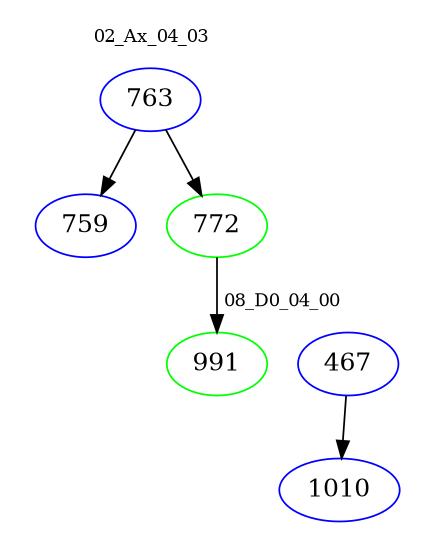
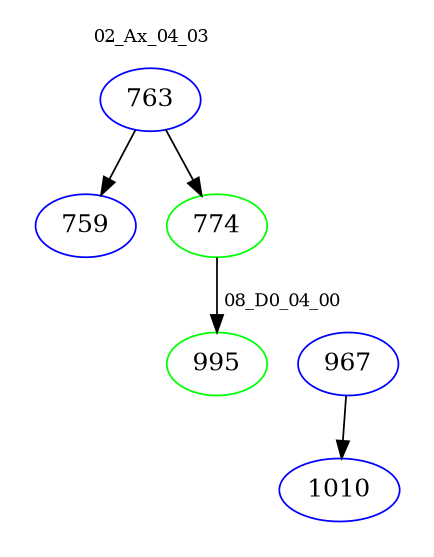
(217, 226) -> (217, 226)
(217, 364) -> (217, 364)
(348, 364) -> (348, 364)
